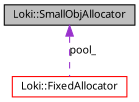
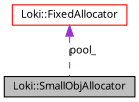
(70, 56) -> (70, 56)
